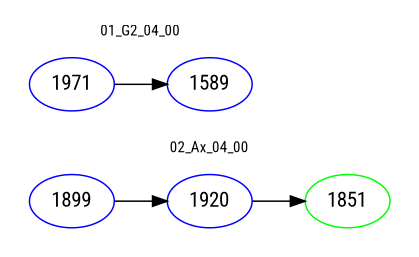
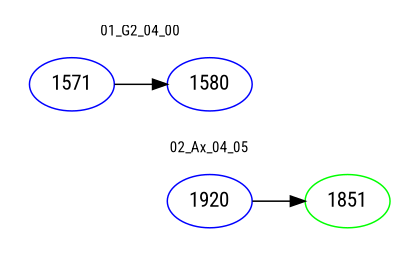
(72, 84) -> (72, 84)
(210, 84) -> (210, 84)
(210, 149) -> (210, 149)
(72, 201) -> none
